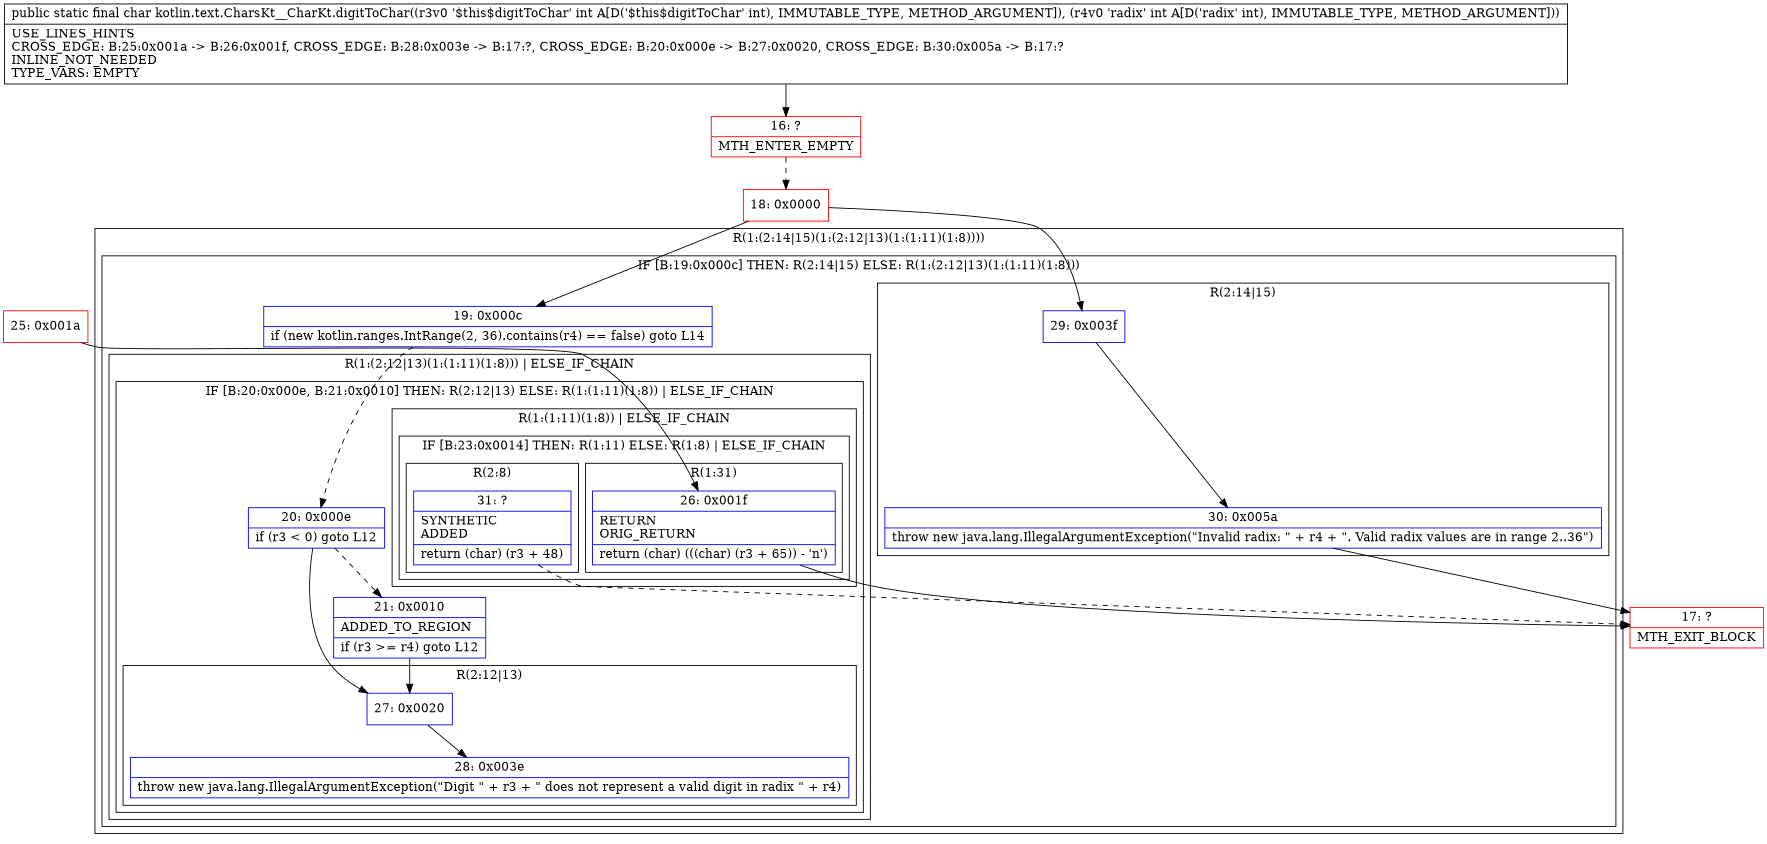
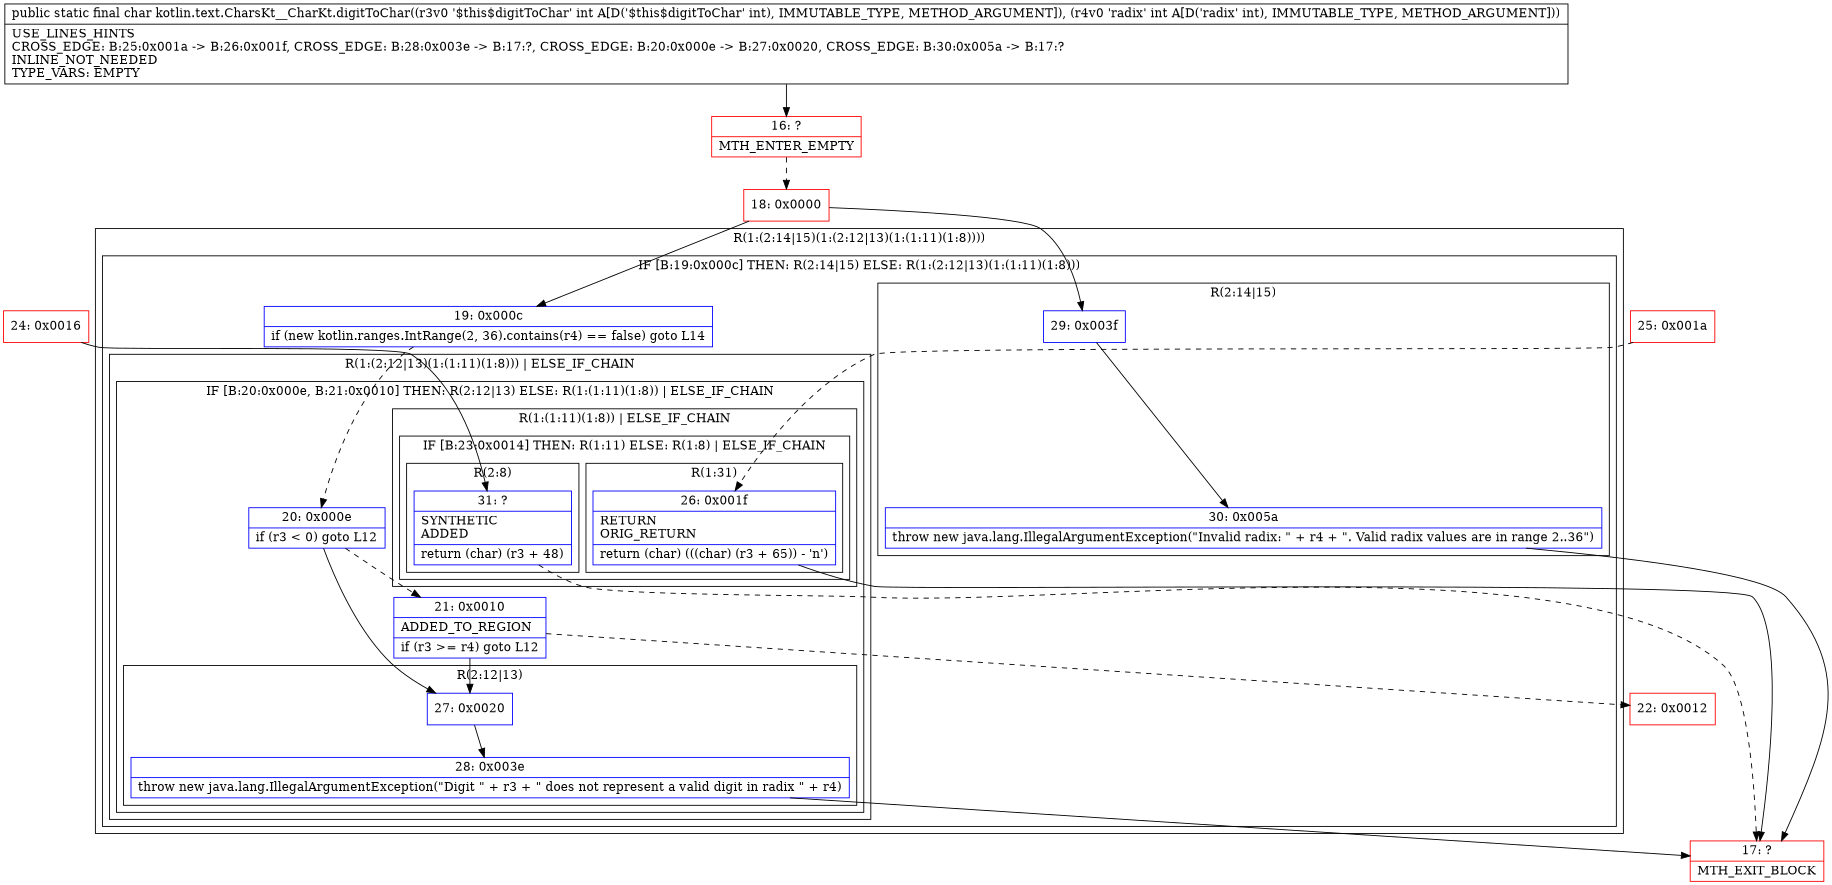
none -> (46, 327)
(401, 348) -> (1160, 349)
none -> (1673, 709)
none -> (1146, 821)
